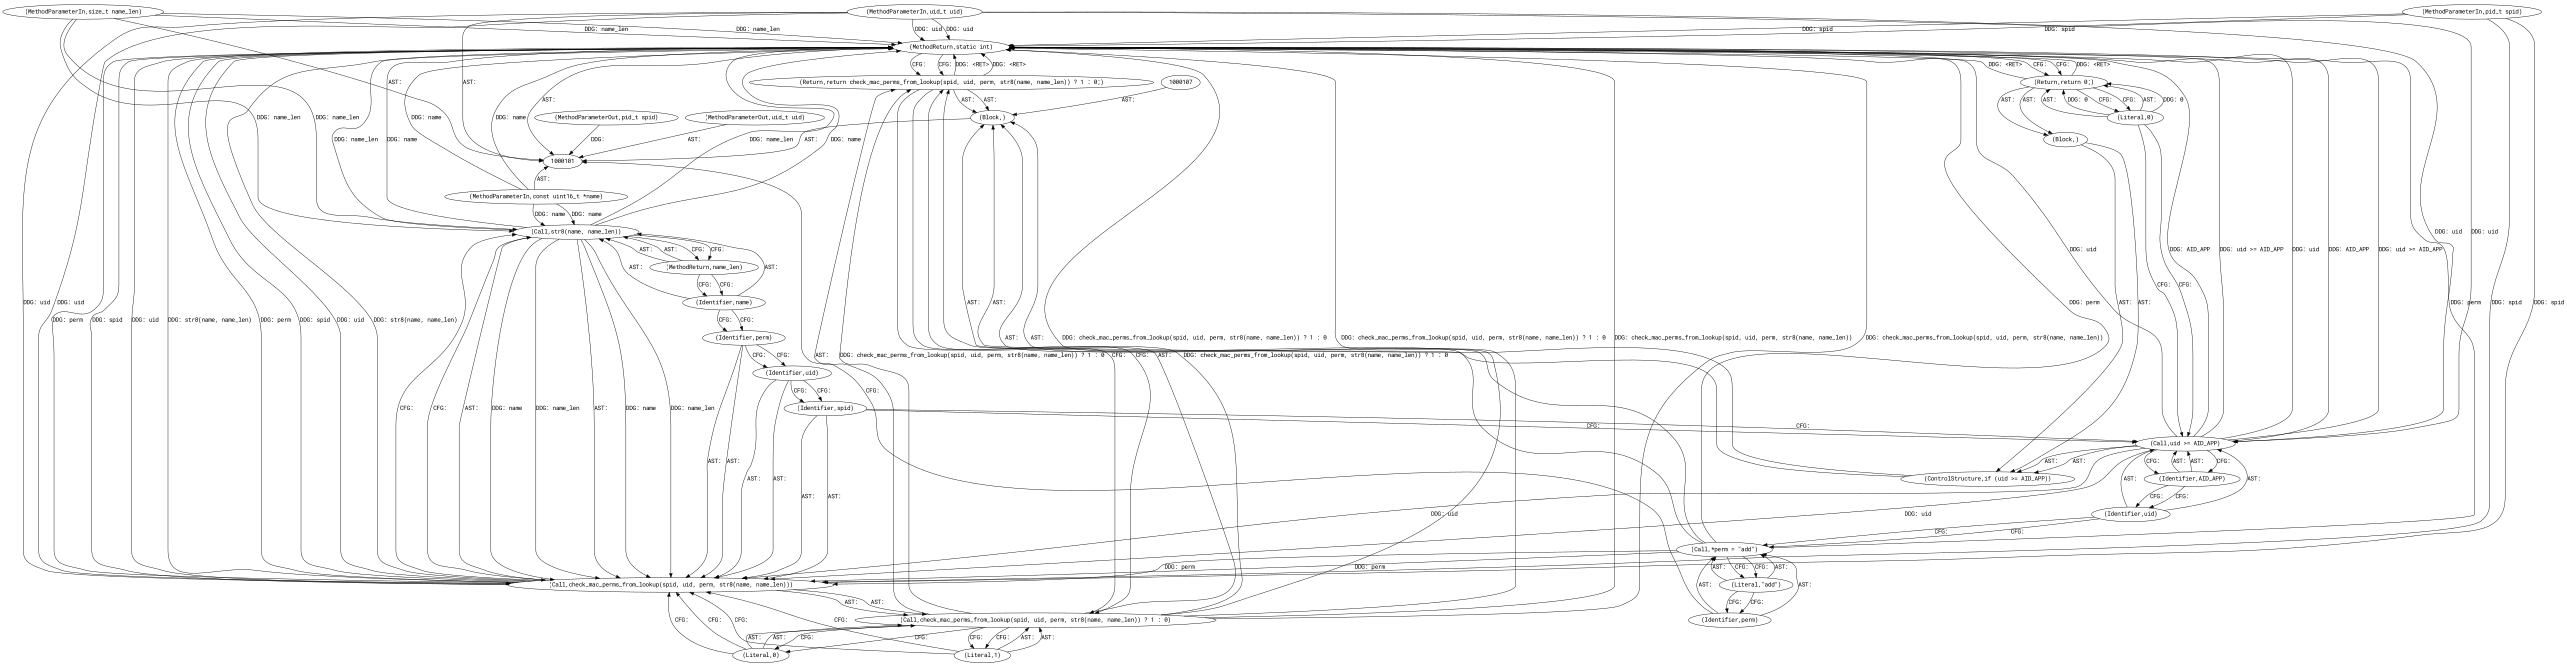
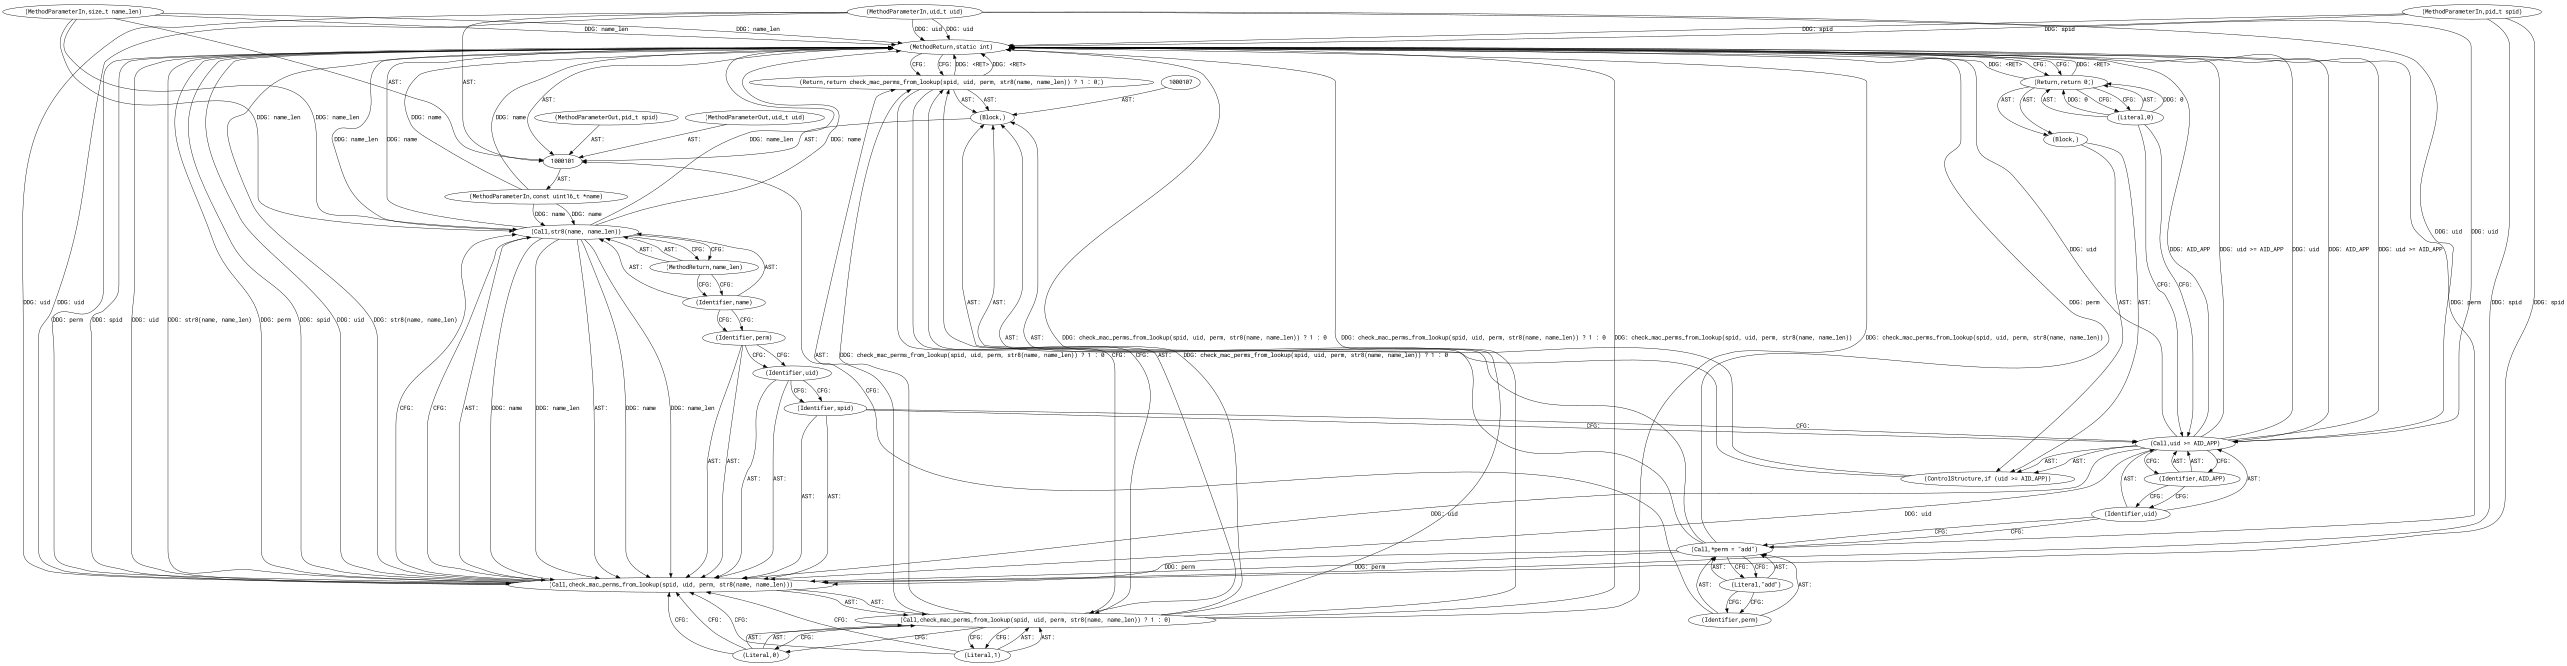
(599, 140) -> (599, 140)
(536, 177) -> (556, 179)
